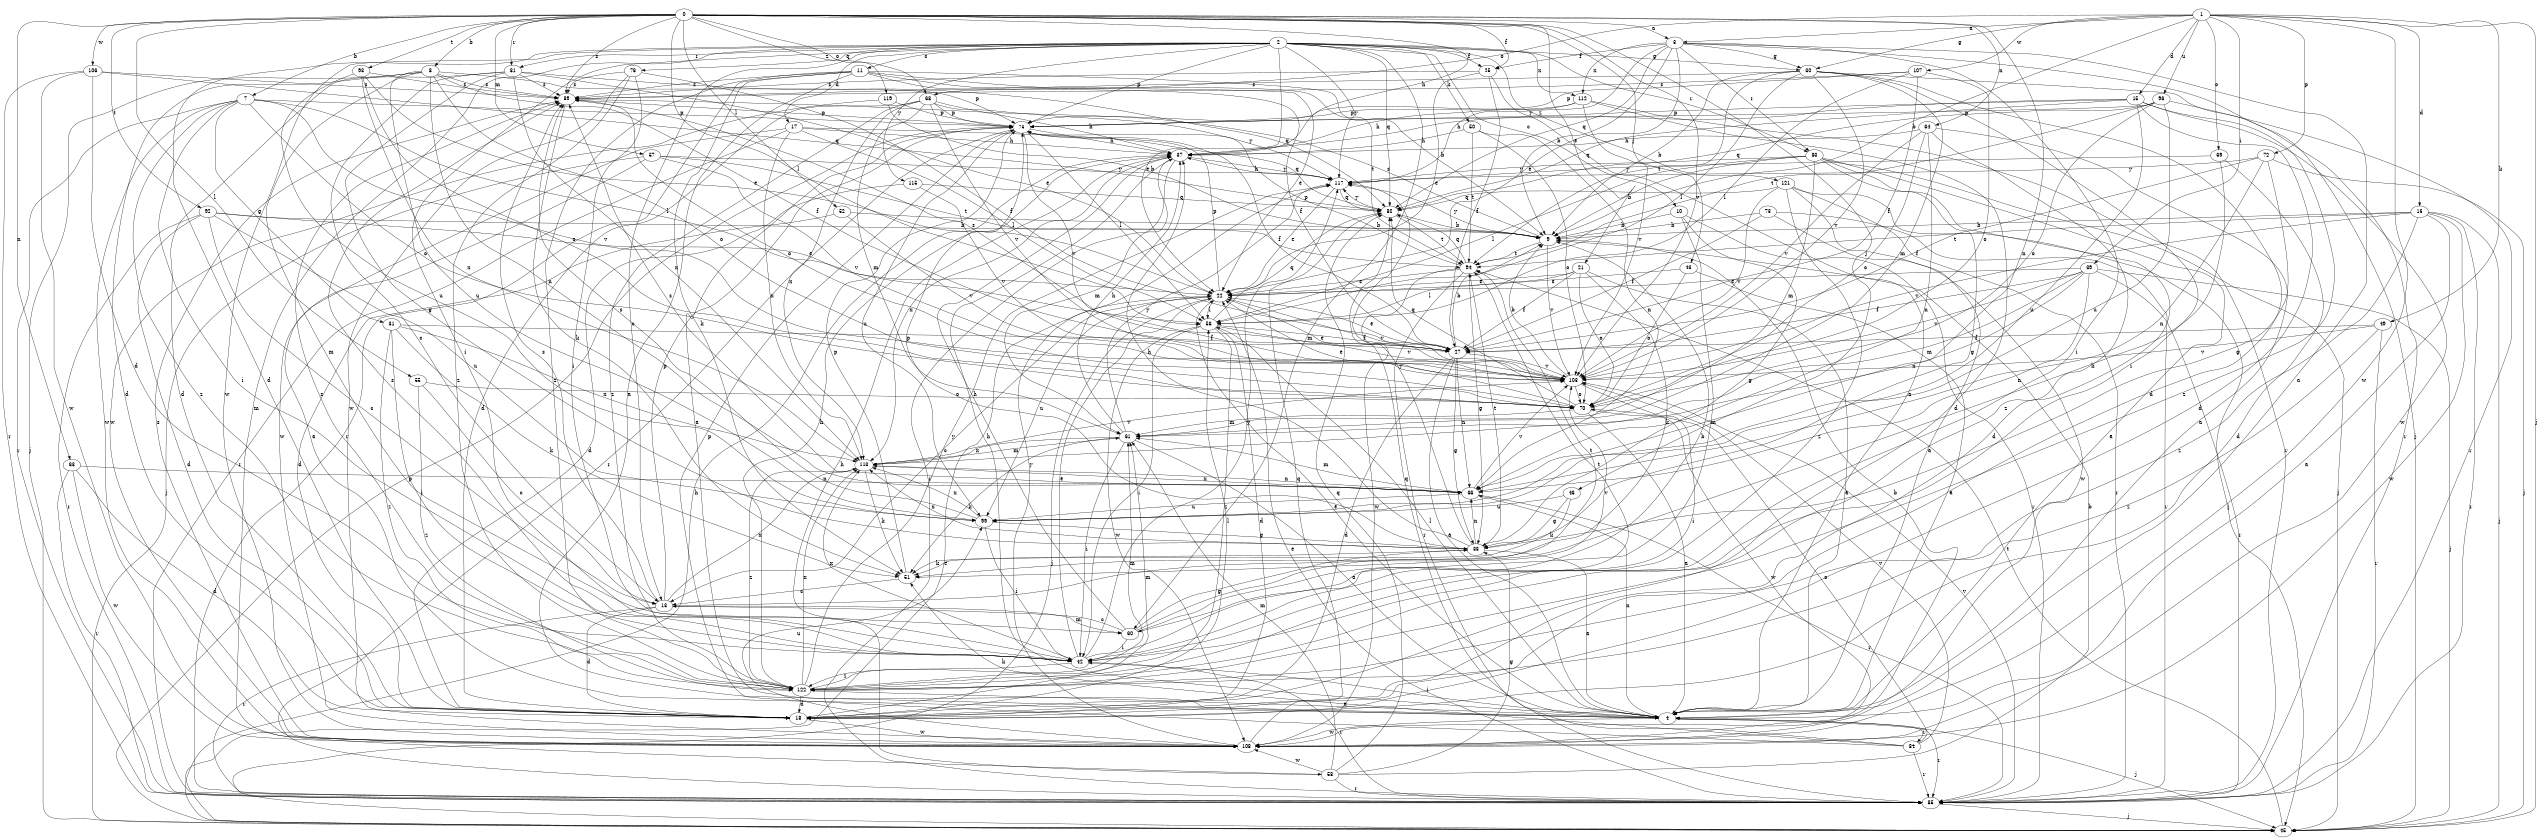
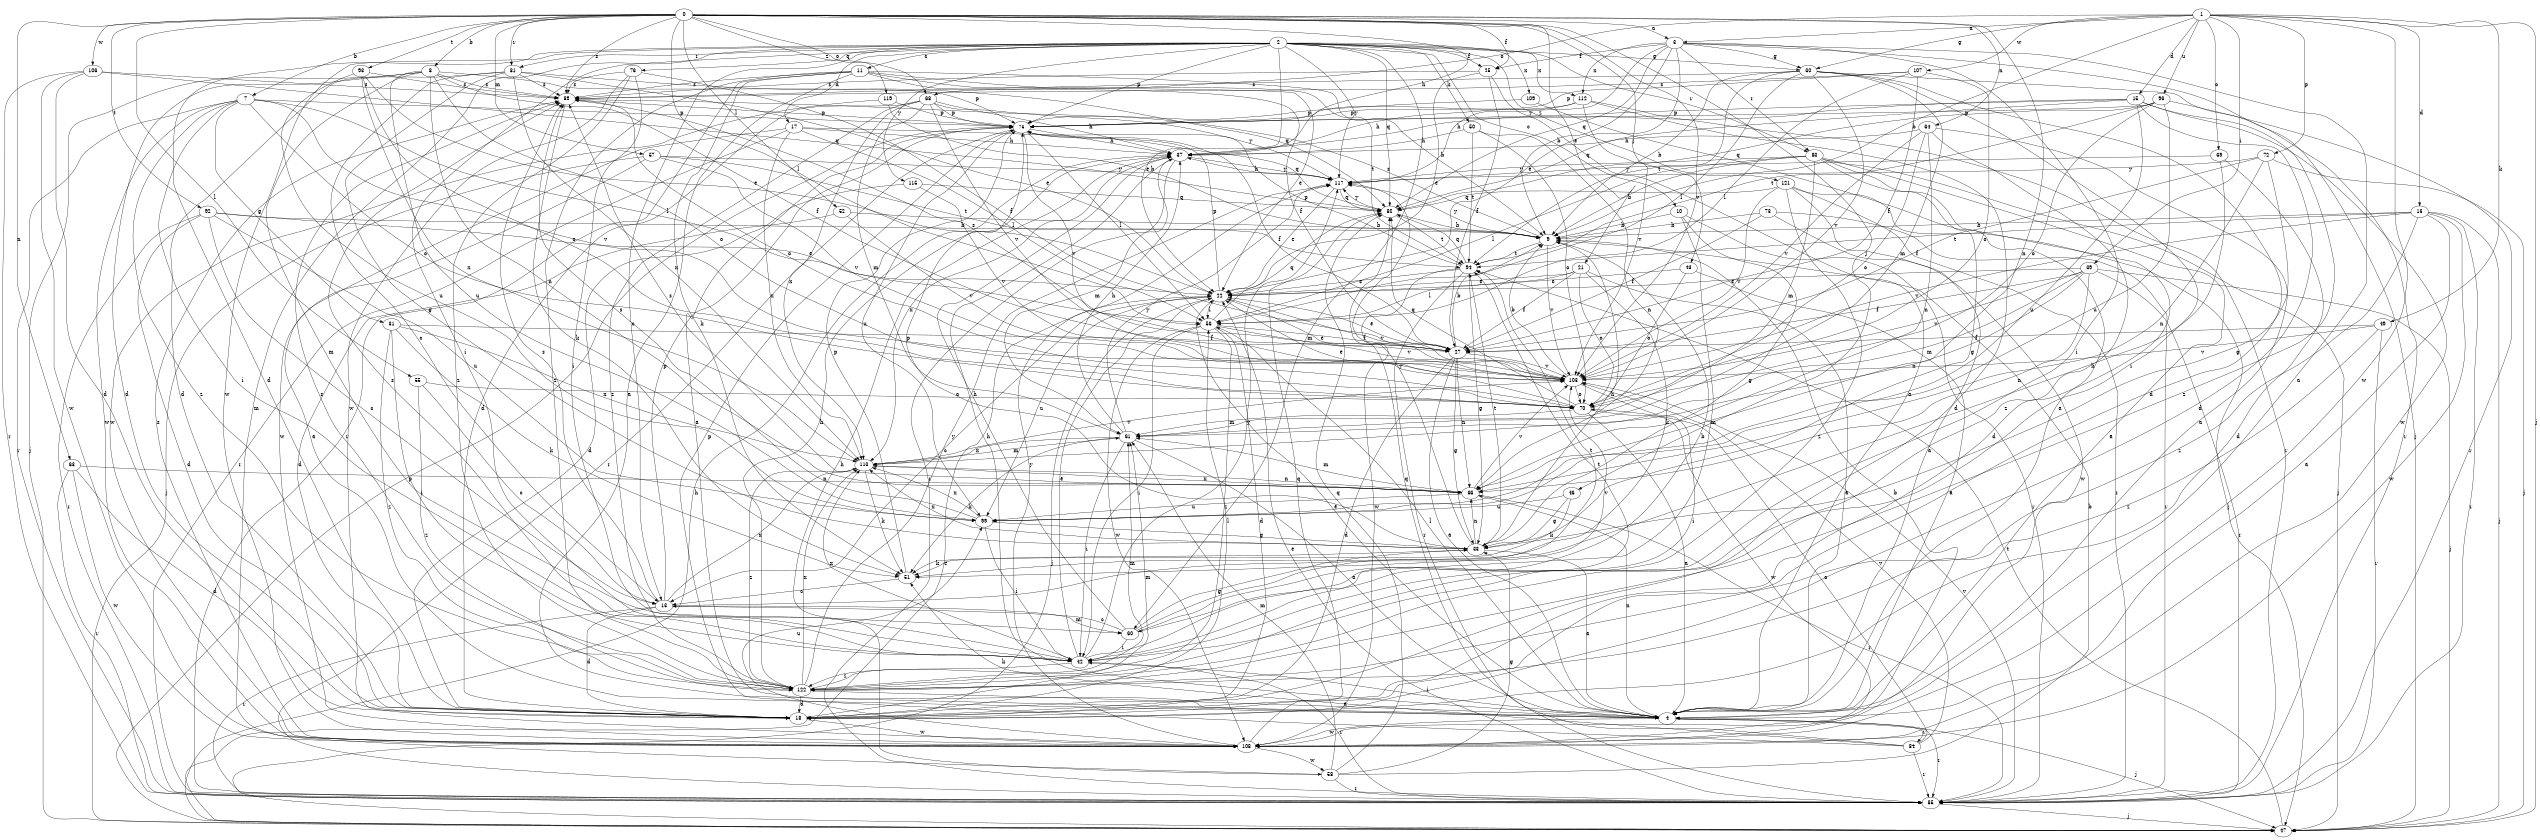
none -> (1531, 99)
(1233, 401) -> (1579, 433)
(368, 540) -> (238, 595)
(1290, 761) -> (1290, 755)
(2283, 831) -> (2283, 831)
